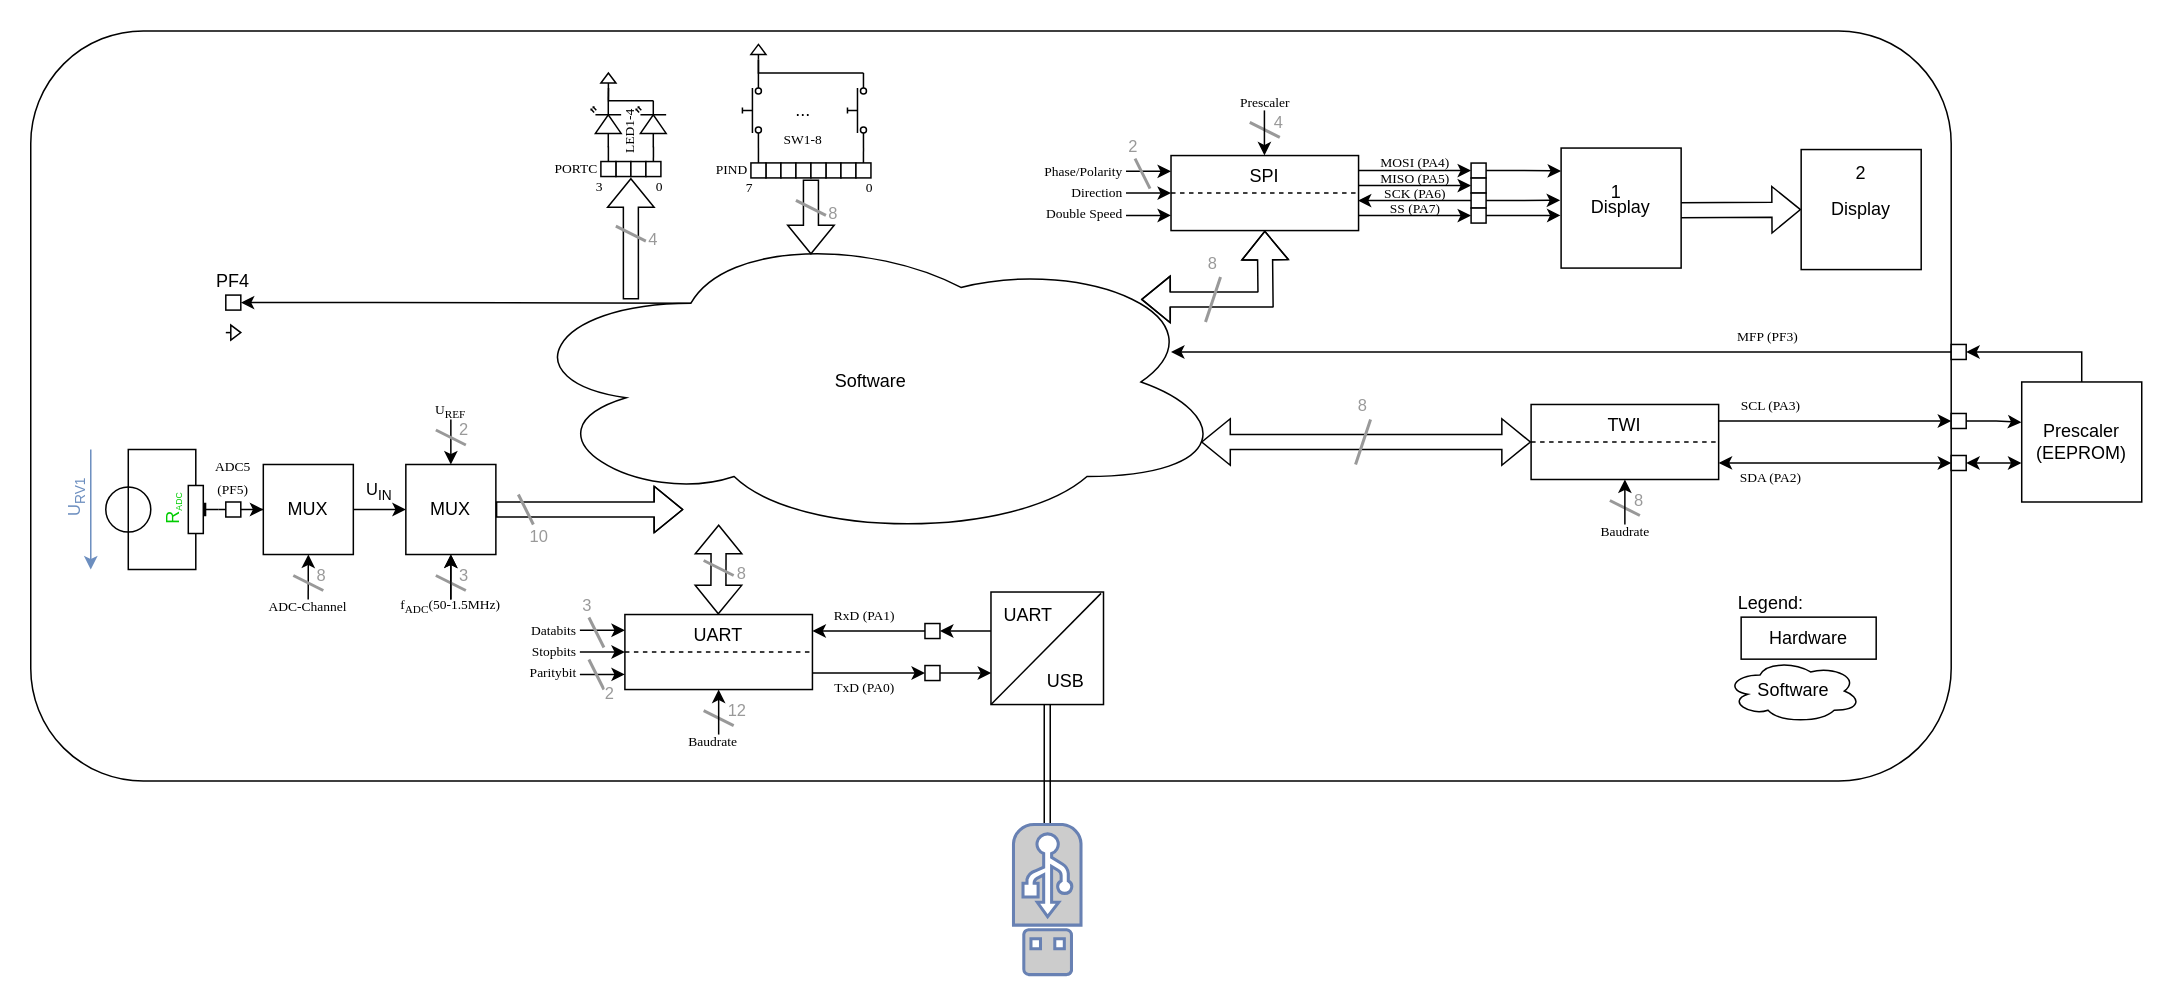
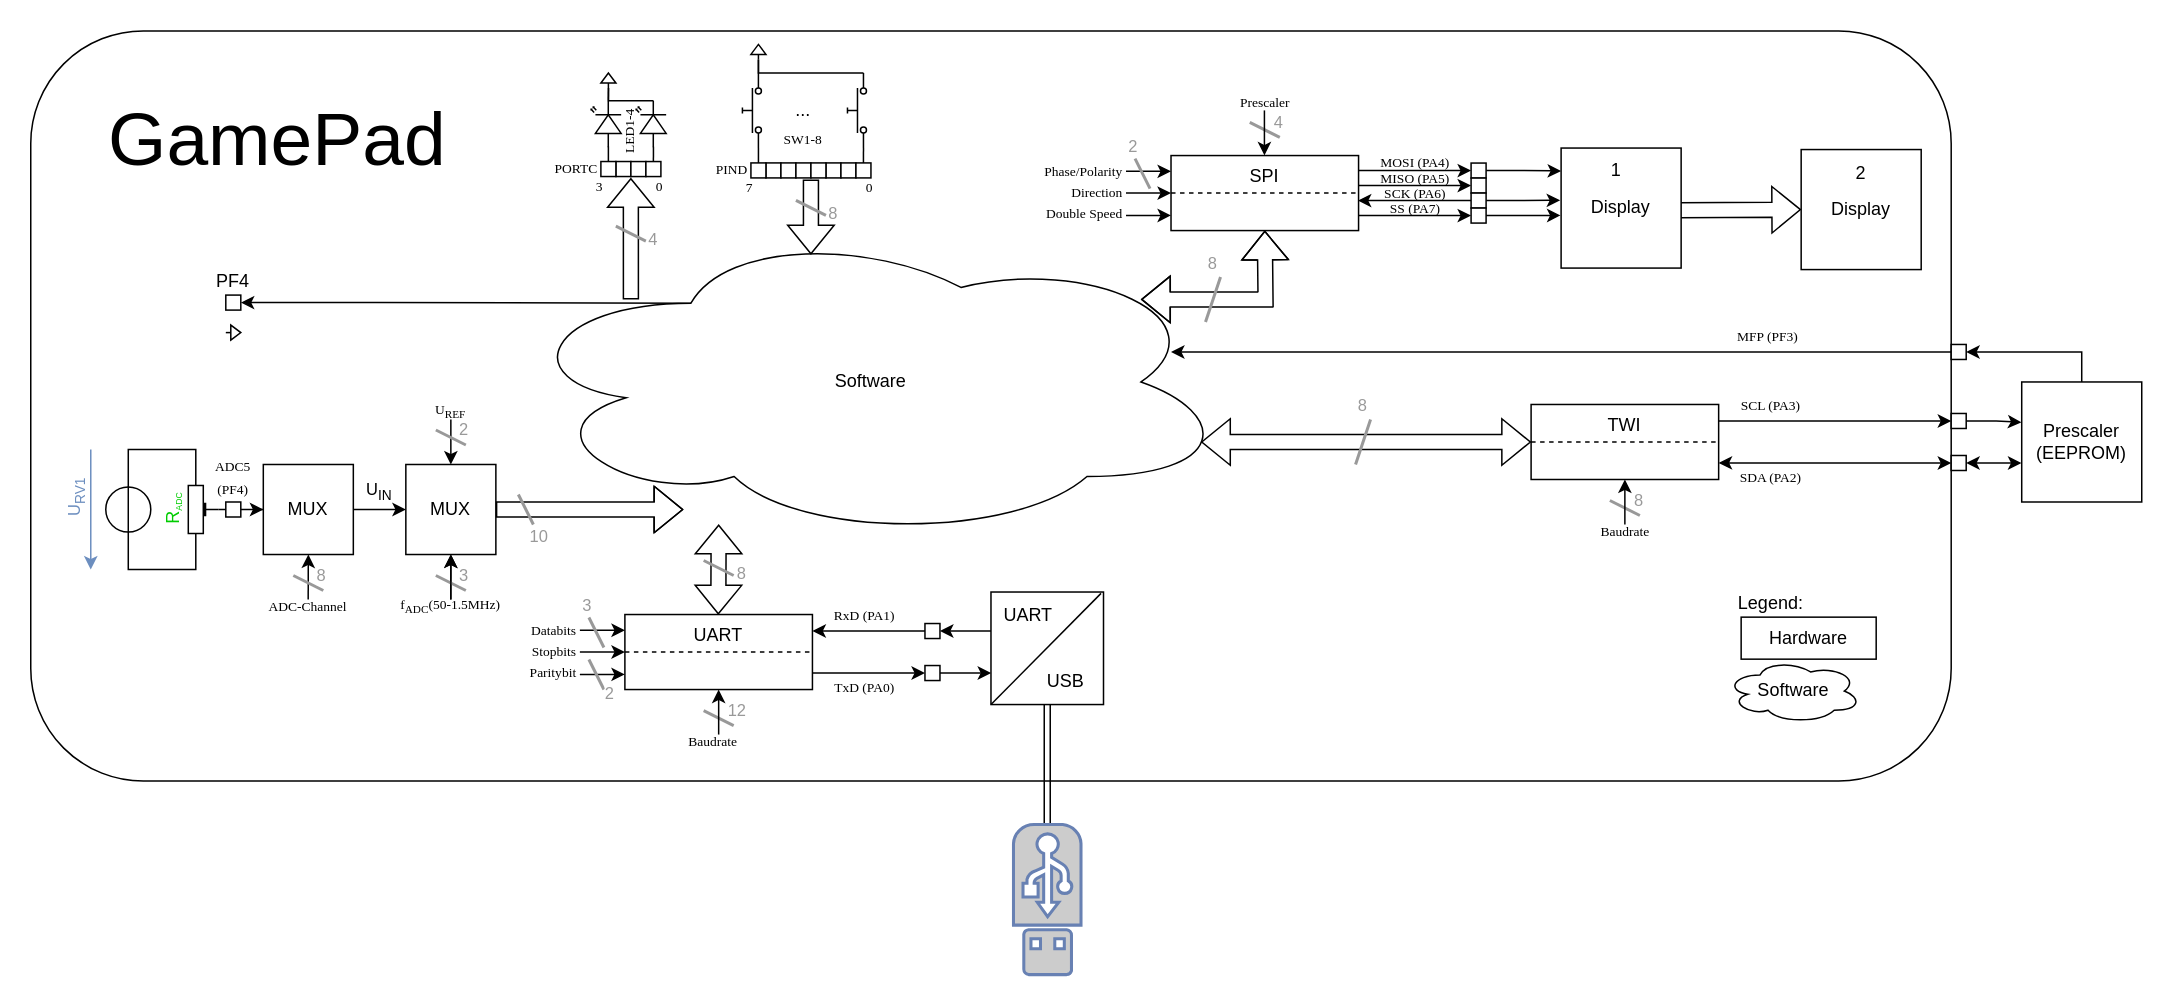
none -> (301, 139)
(1616, 193) -> (1616, 170)
(233, 400) -> (233, 400)
